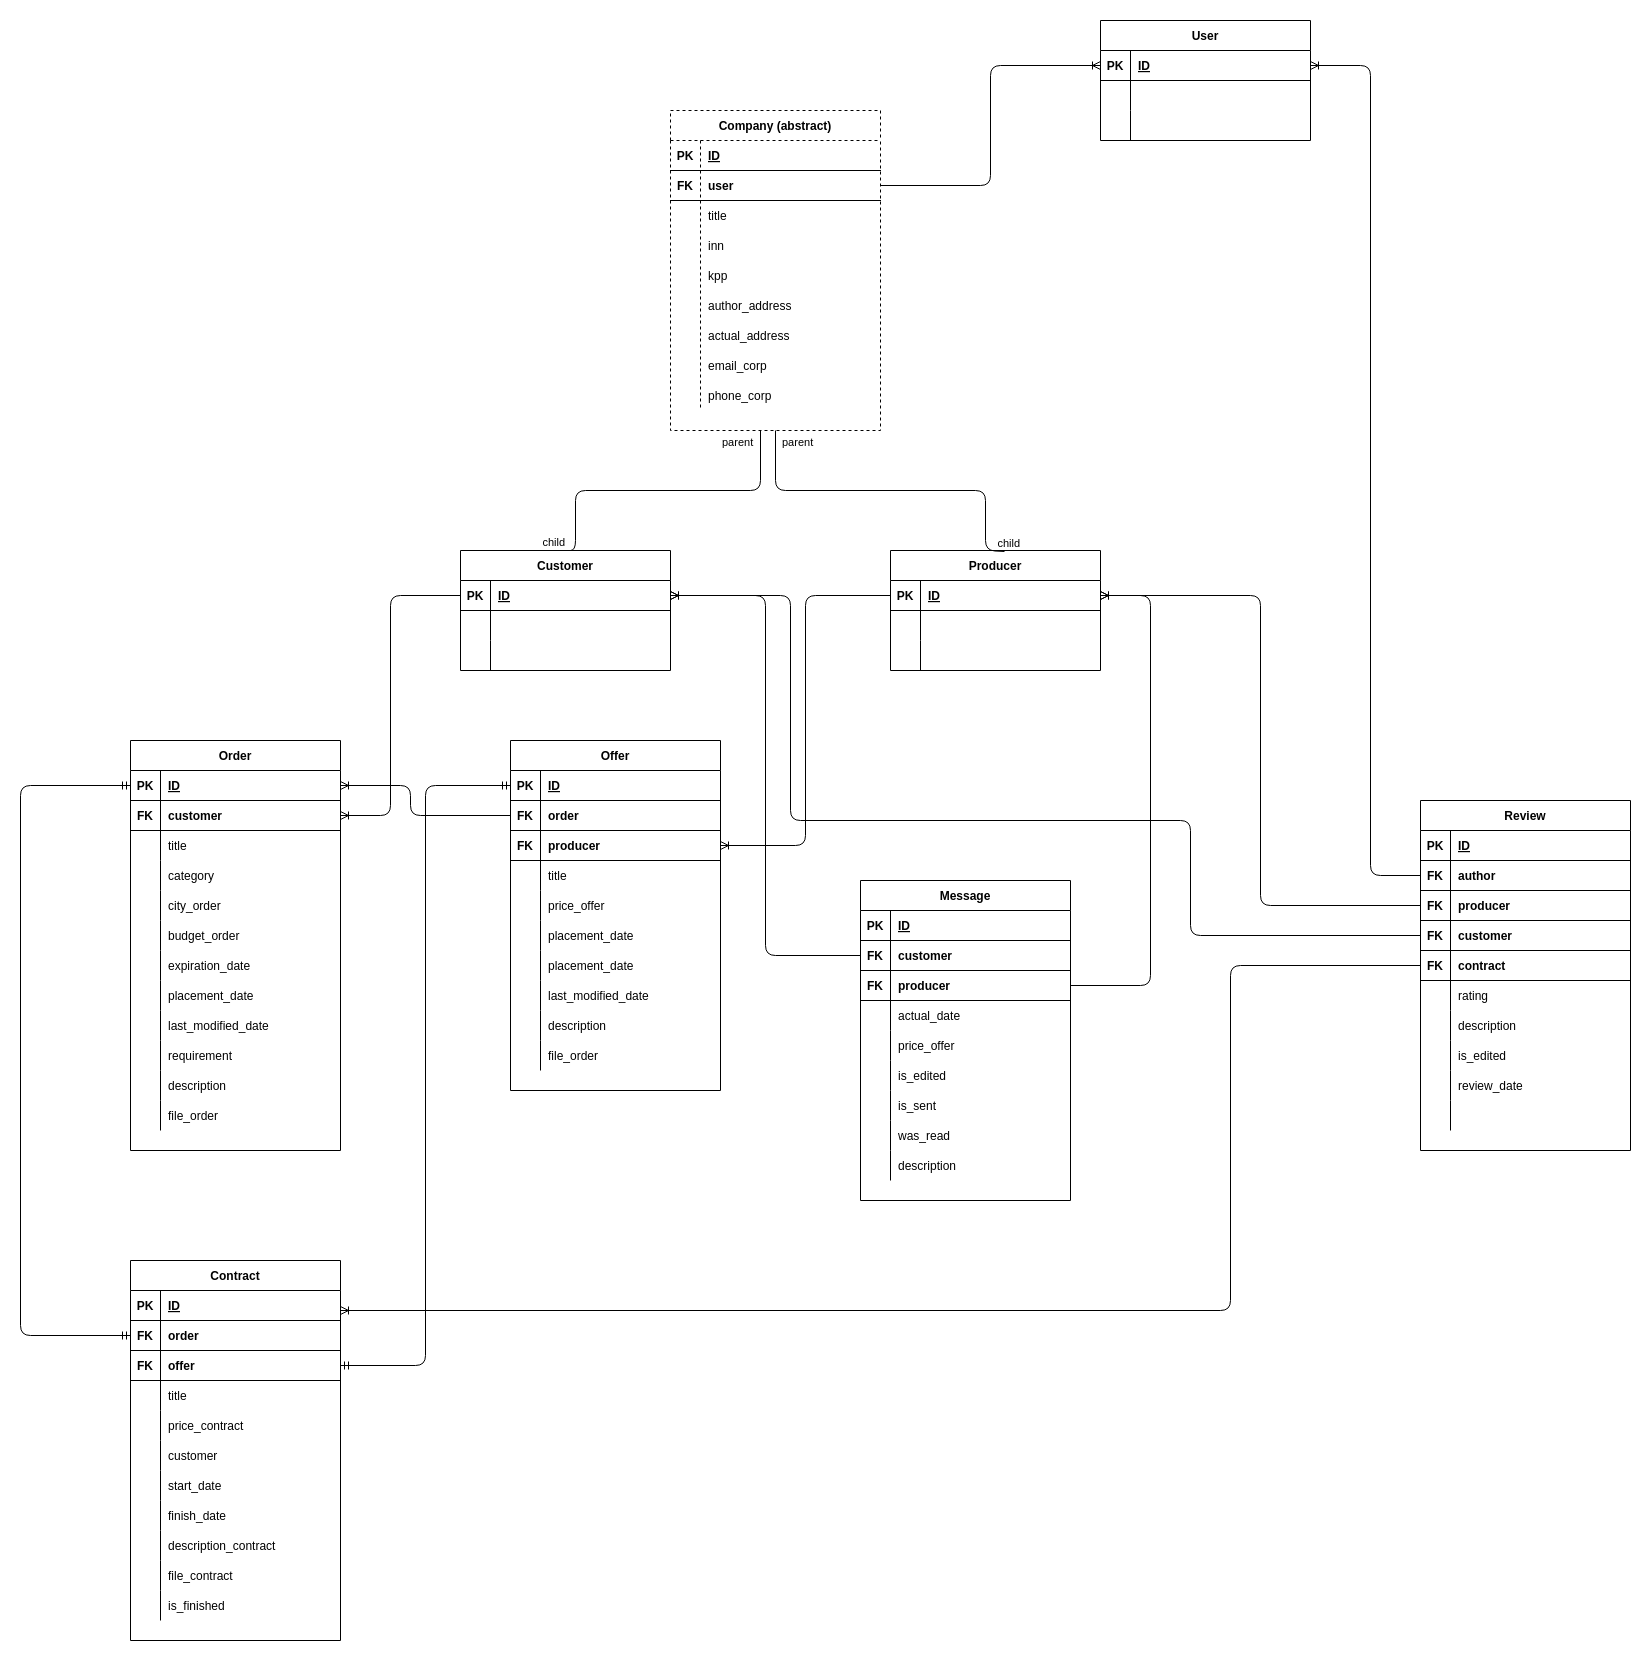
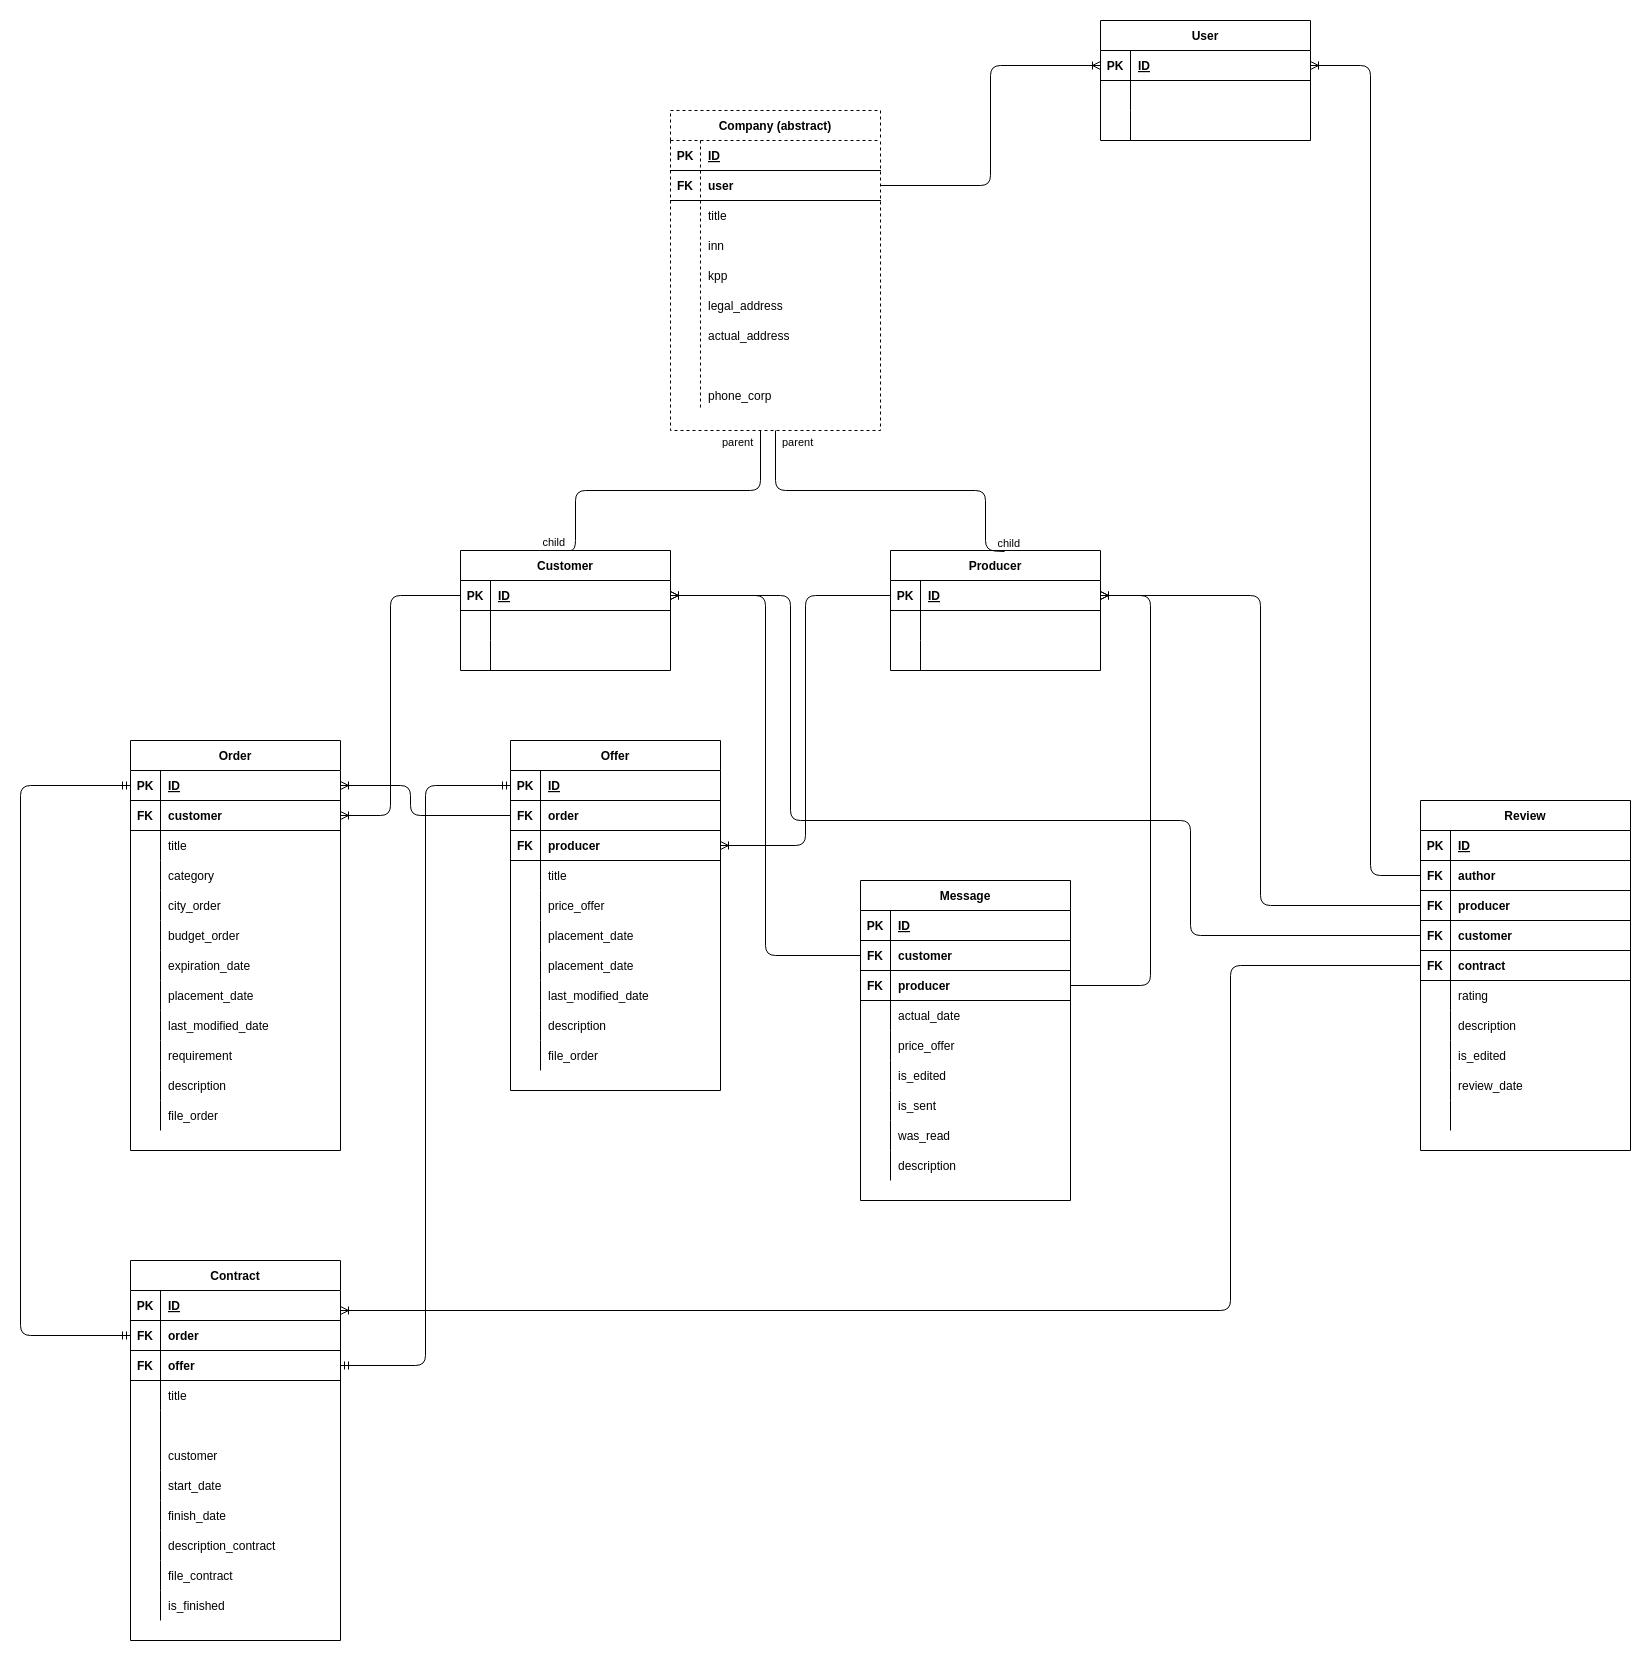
(755, 306) -> (749, 306)
(791, 366) -> none
(251, 1426) -> none
